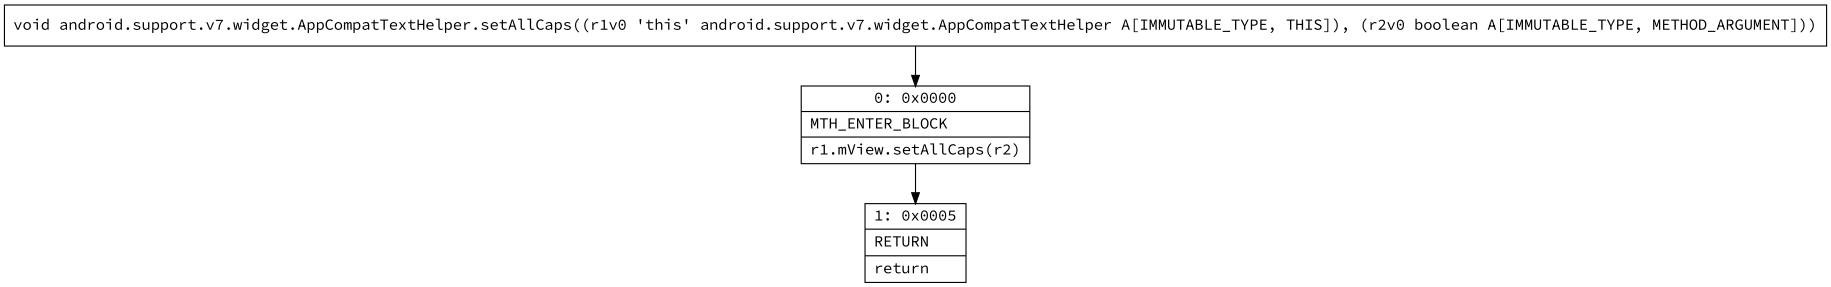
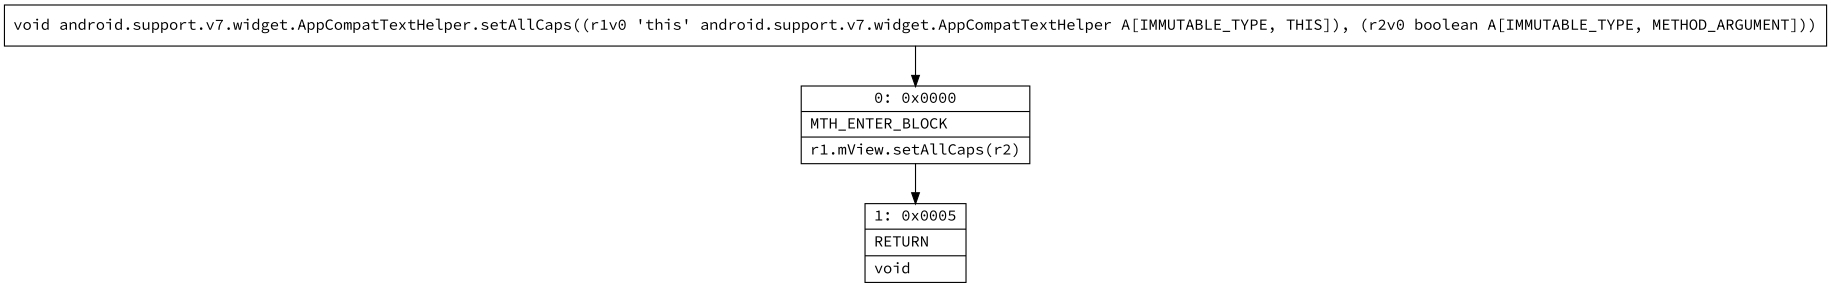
(902, 269) -> (893, 269)
